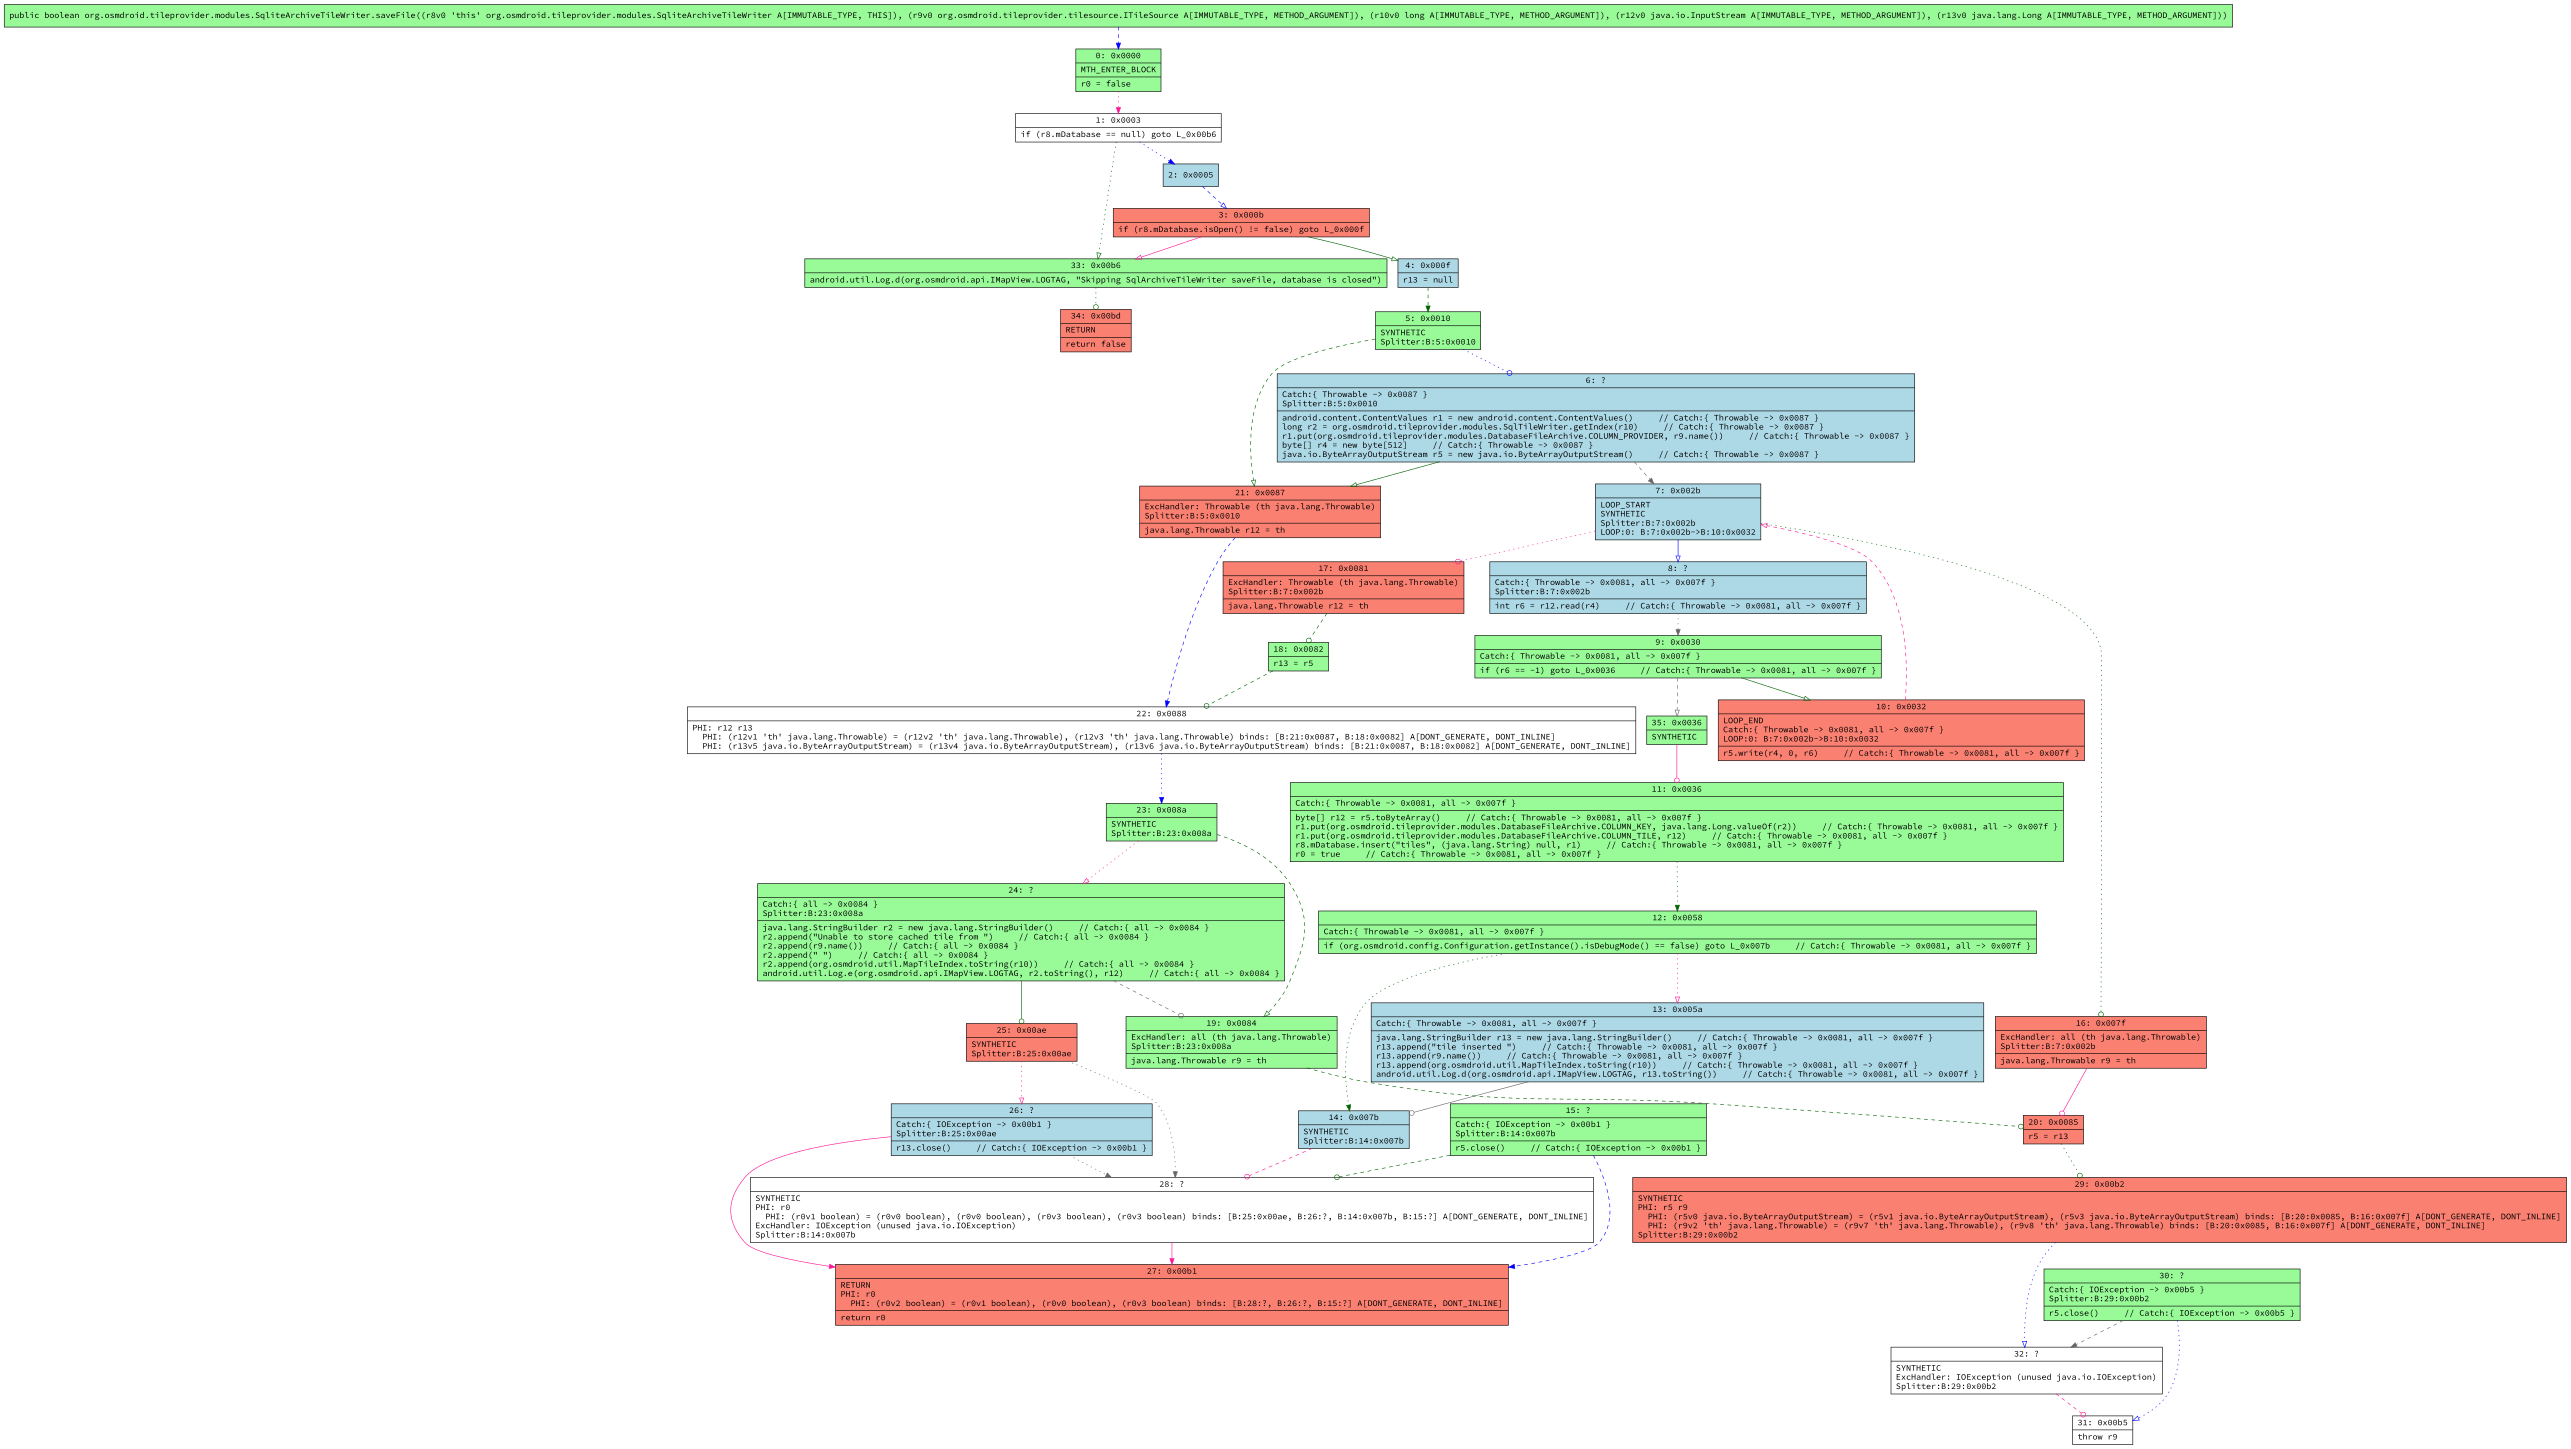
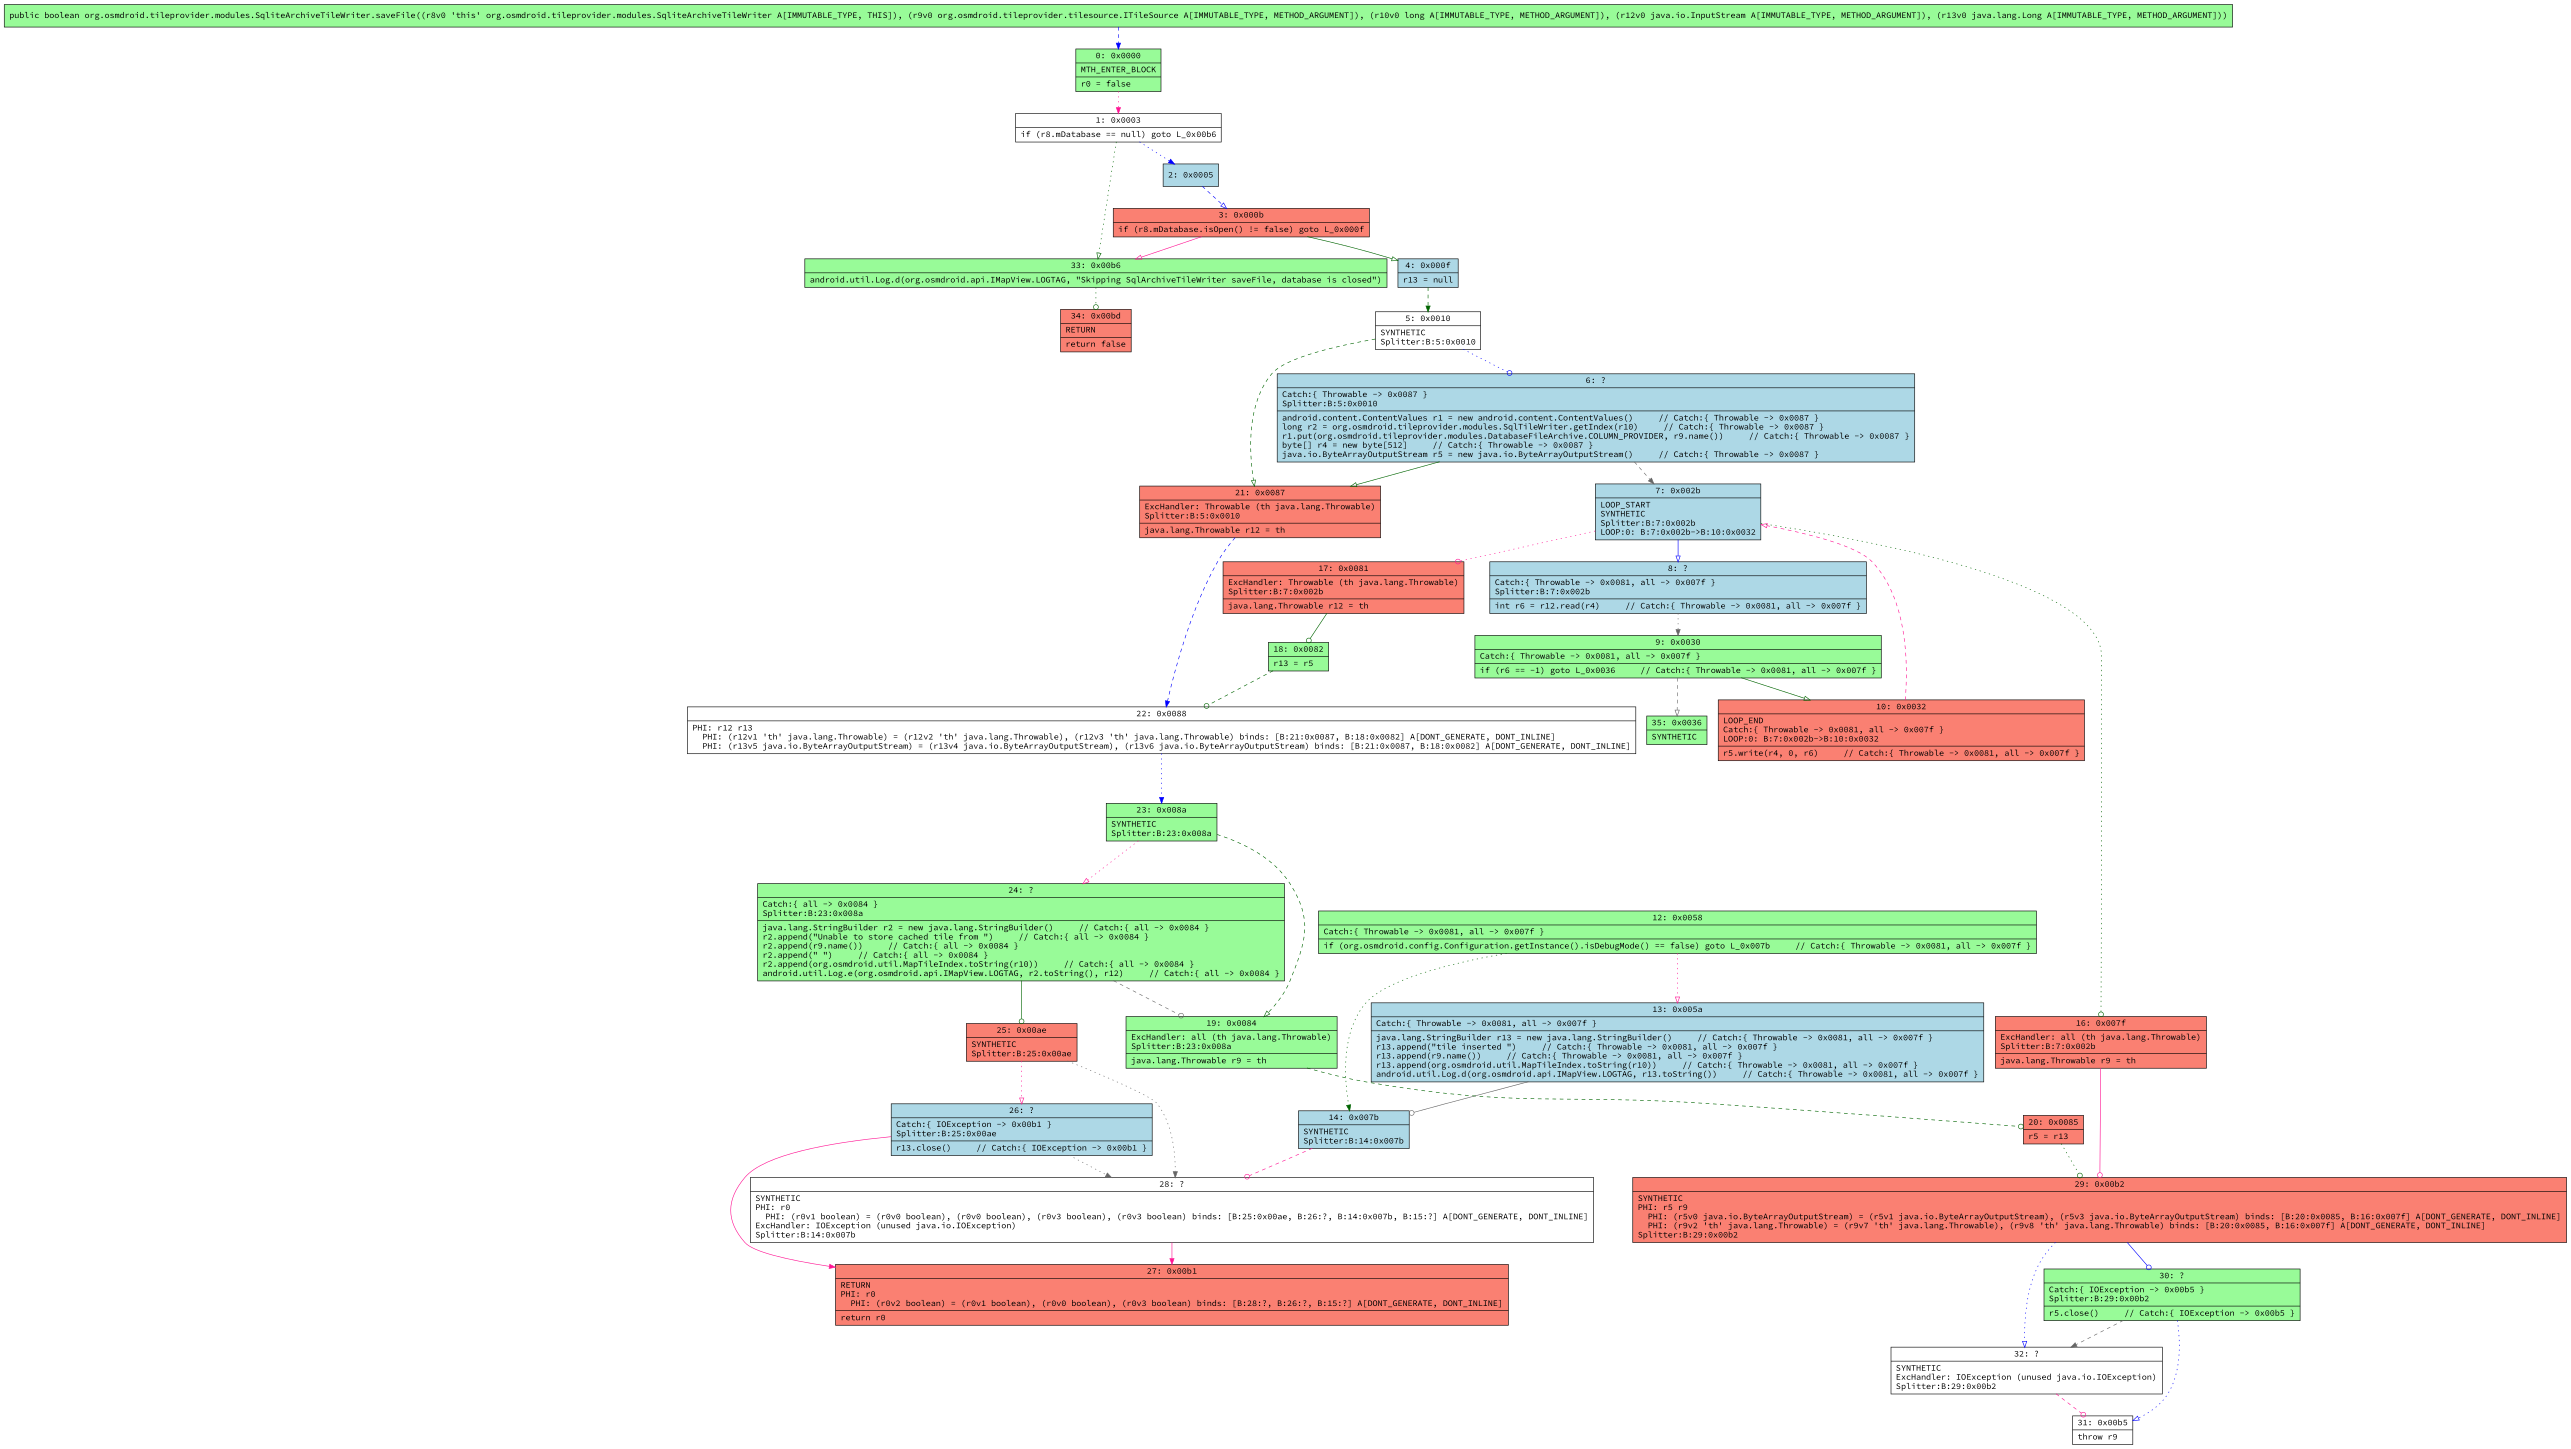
(1428, 331) -> (1428, 331)
(1319, 626) -> (1319, 626)
(1677, 822) -> none
(2075, 1090) -> (2100, 1120)
(1578, 1130) -> none
none -> (2137, 1254)
